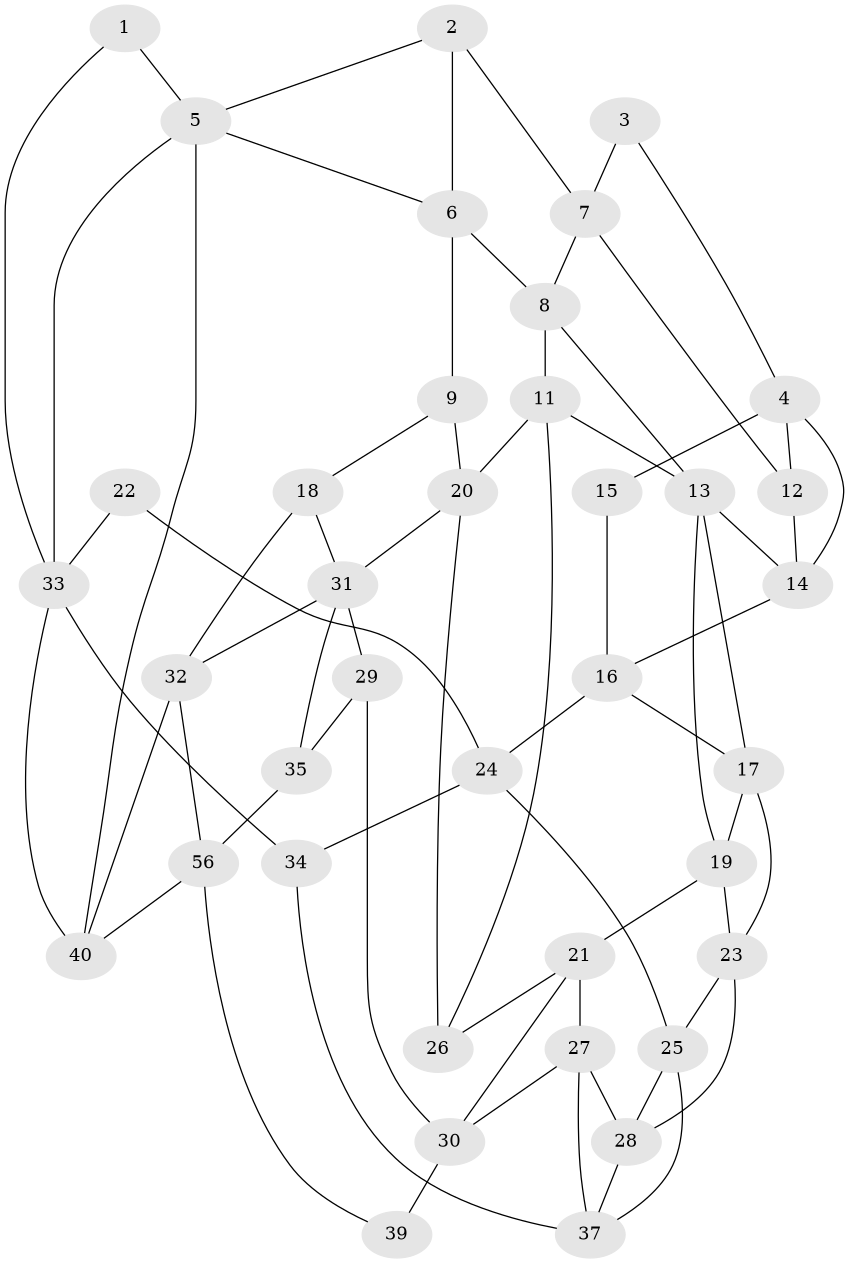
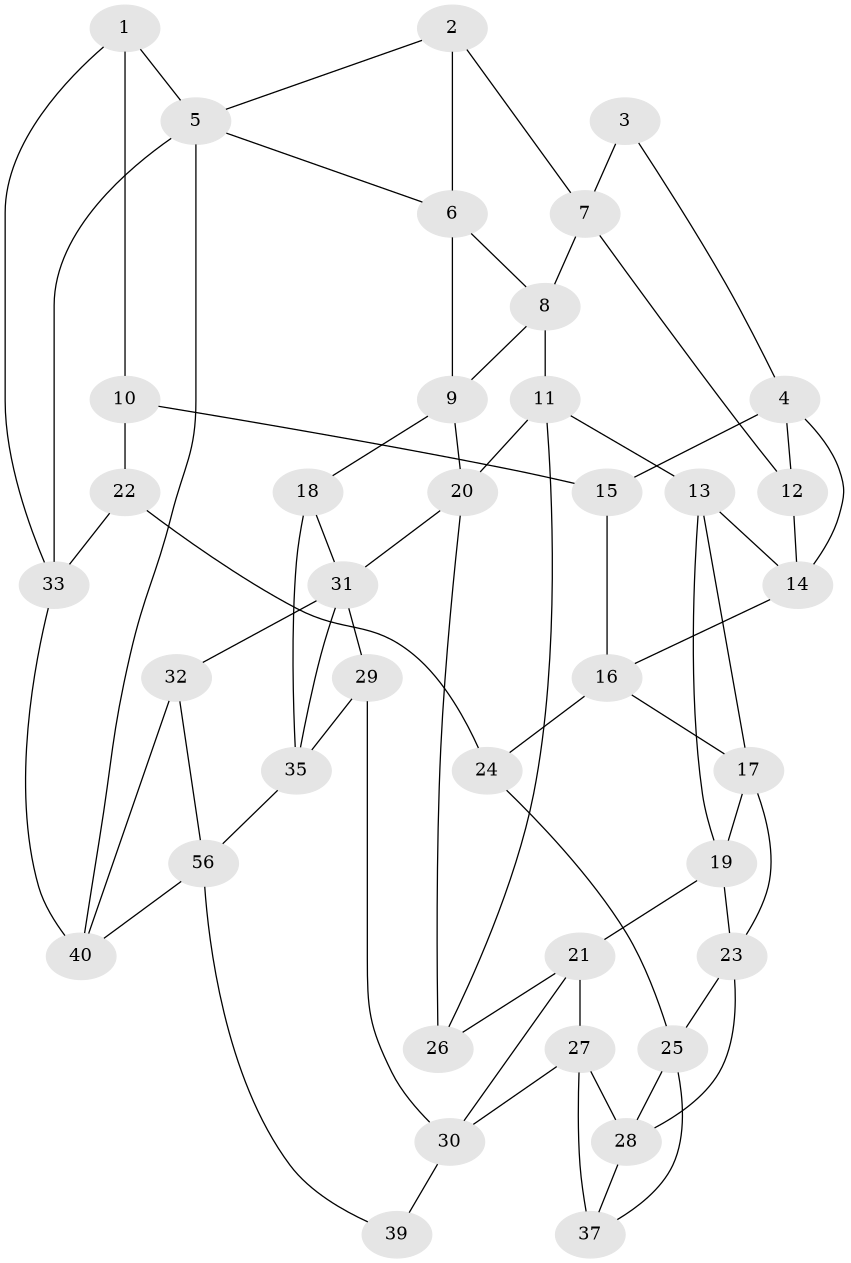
(622, 399) -> (499, 353)
none -> (125, 400)
(236, 587) -> (293, 631)
(296, 864) -> none
